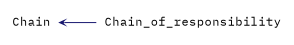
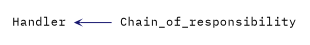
(32, 23) -> (39, 23)
